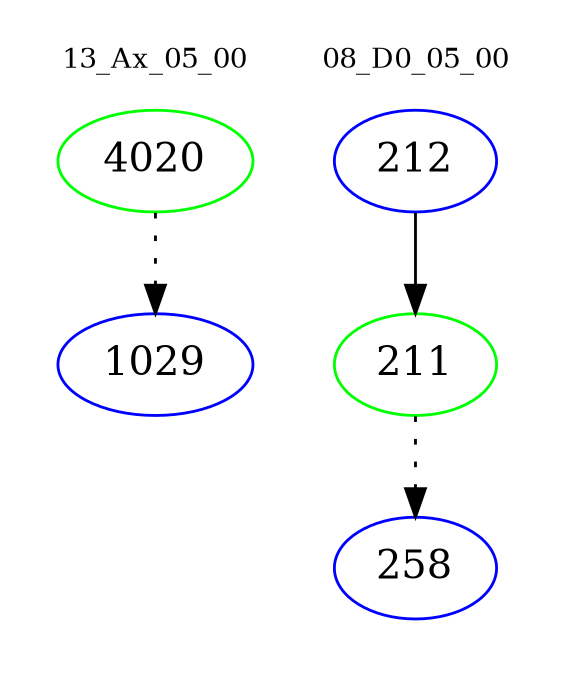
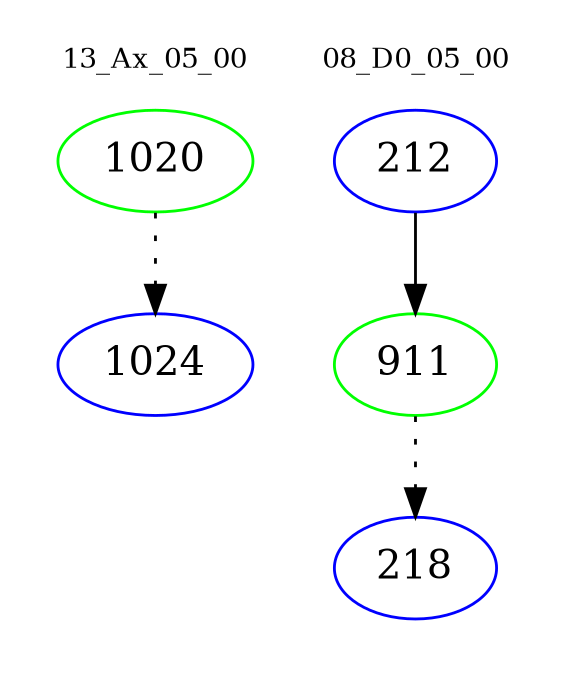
(155, 161) -> (155, 161)
(155, 365) -> (155, 365)
(415, 365) -> (415, 365)
(415, 568) -> (415, 568)
